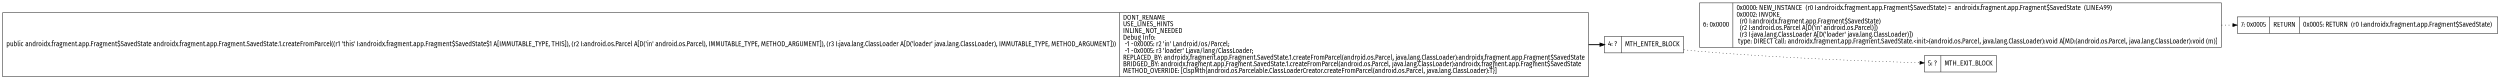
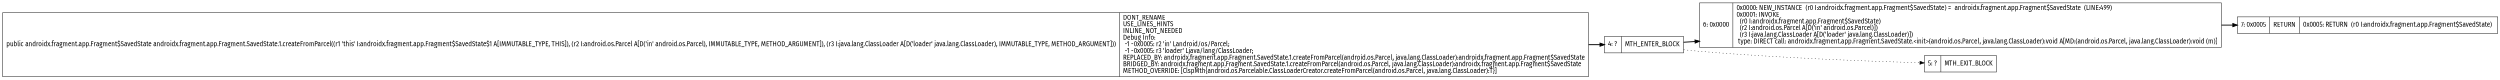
(1760, 15) -> (1760, 15)
(2227, 25) -> (2227, 25)
none -> (1689, 42)
